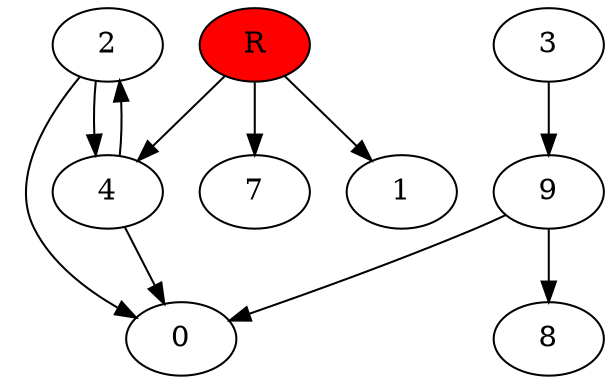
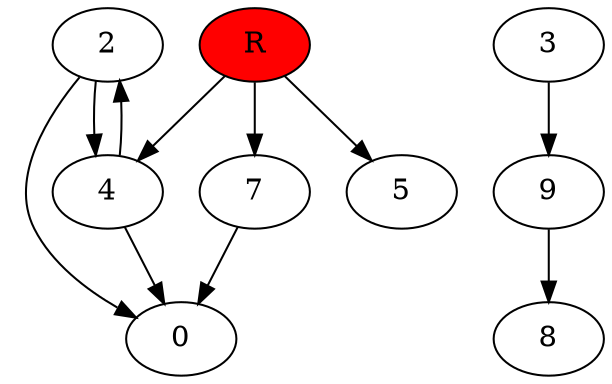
(402, 192) -> (402, 192)
(379, 267) -> (223, 256)
